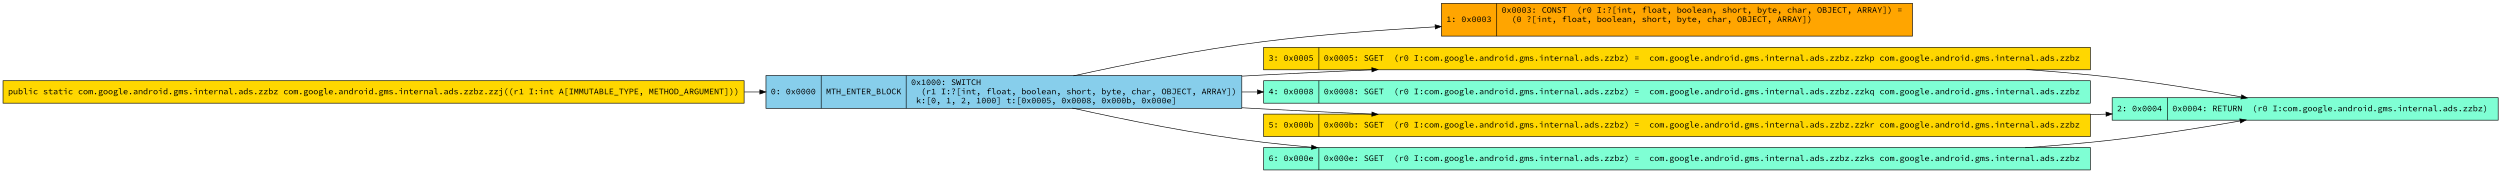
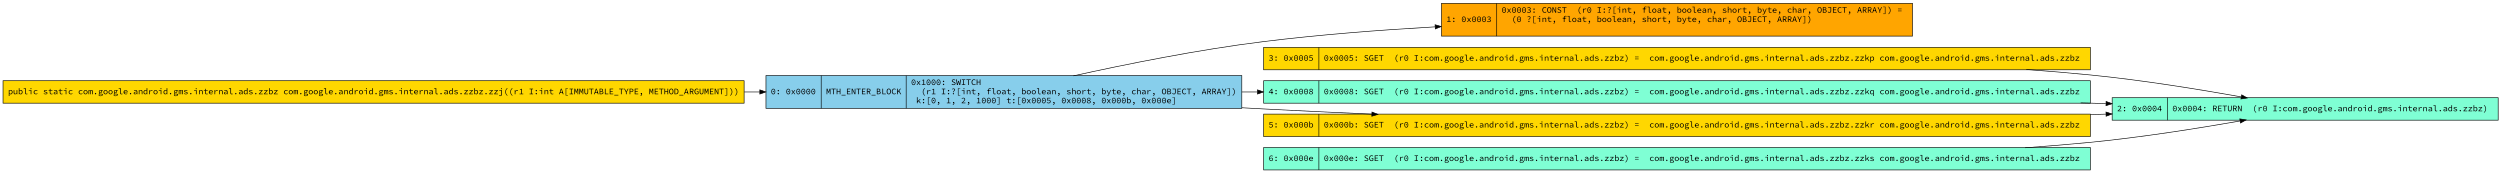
(1307, 73) -> none
none -> (2093, 103)
(1191, 132) -> none
